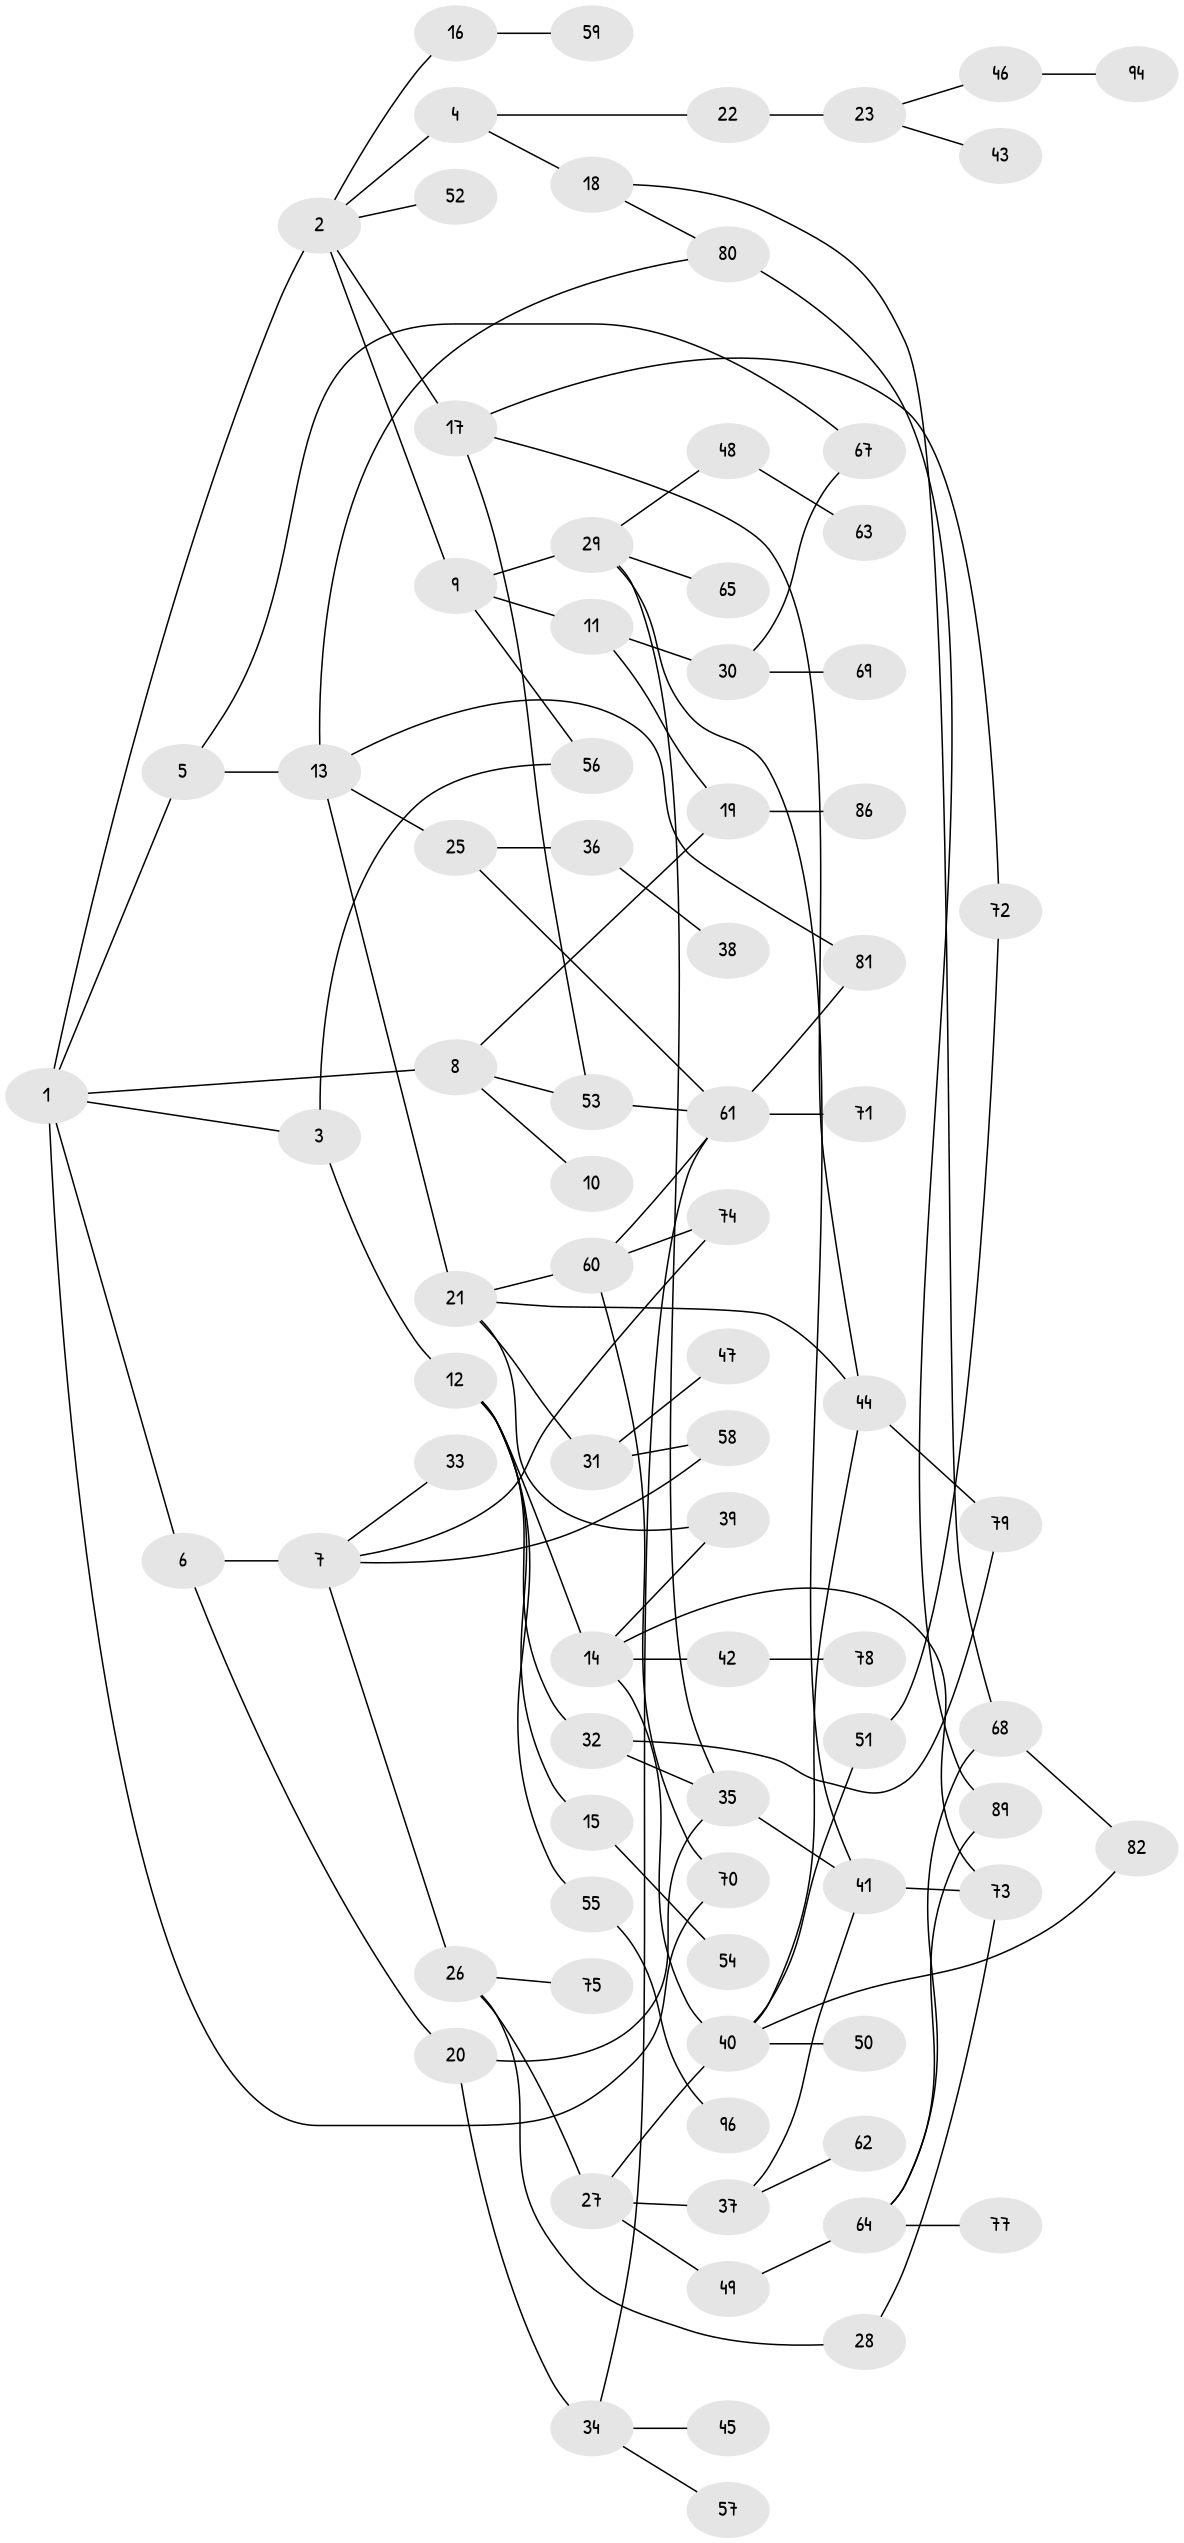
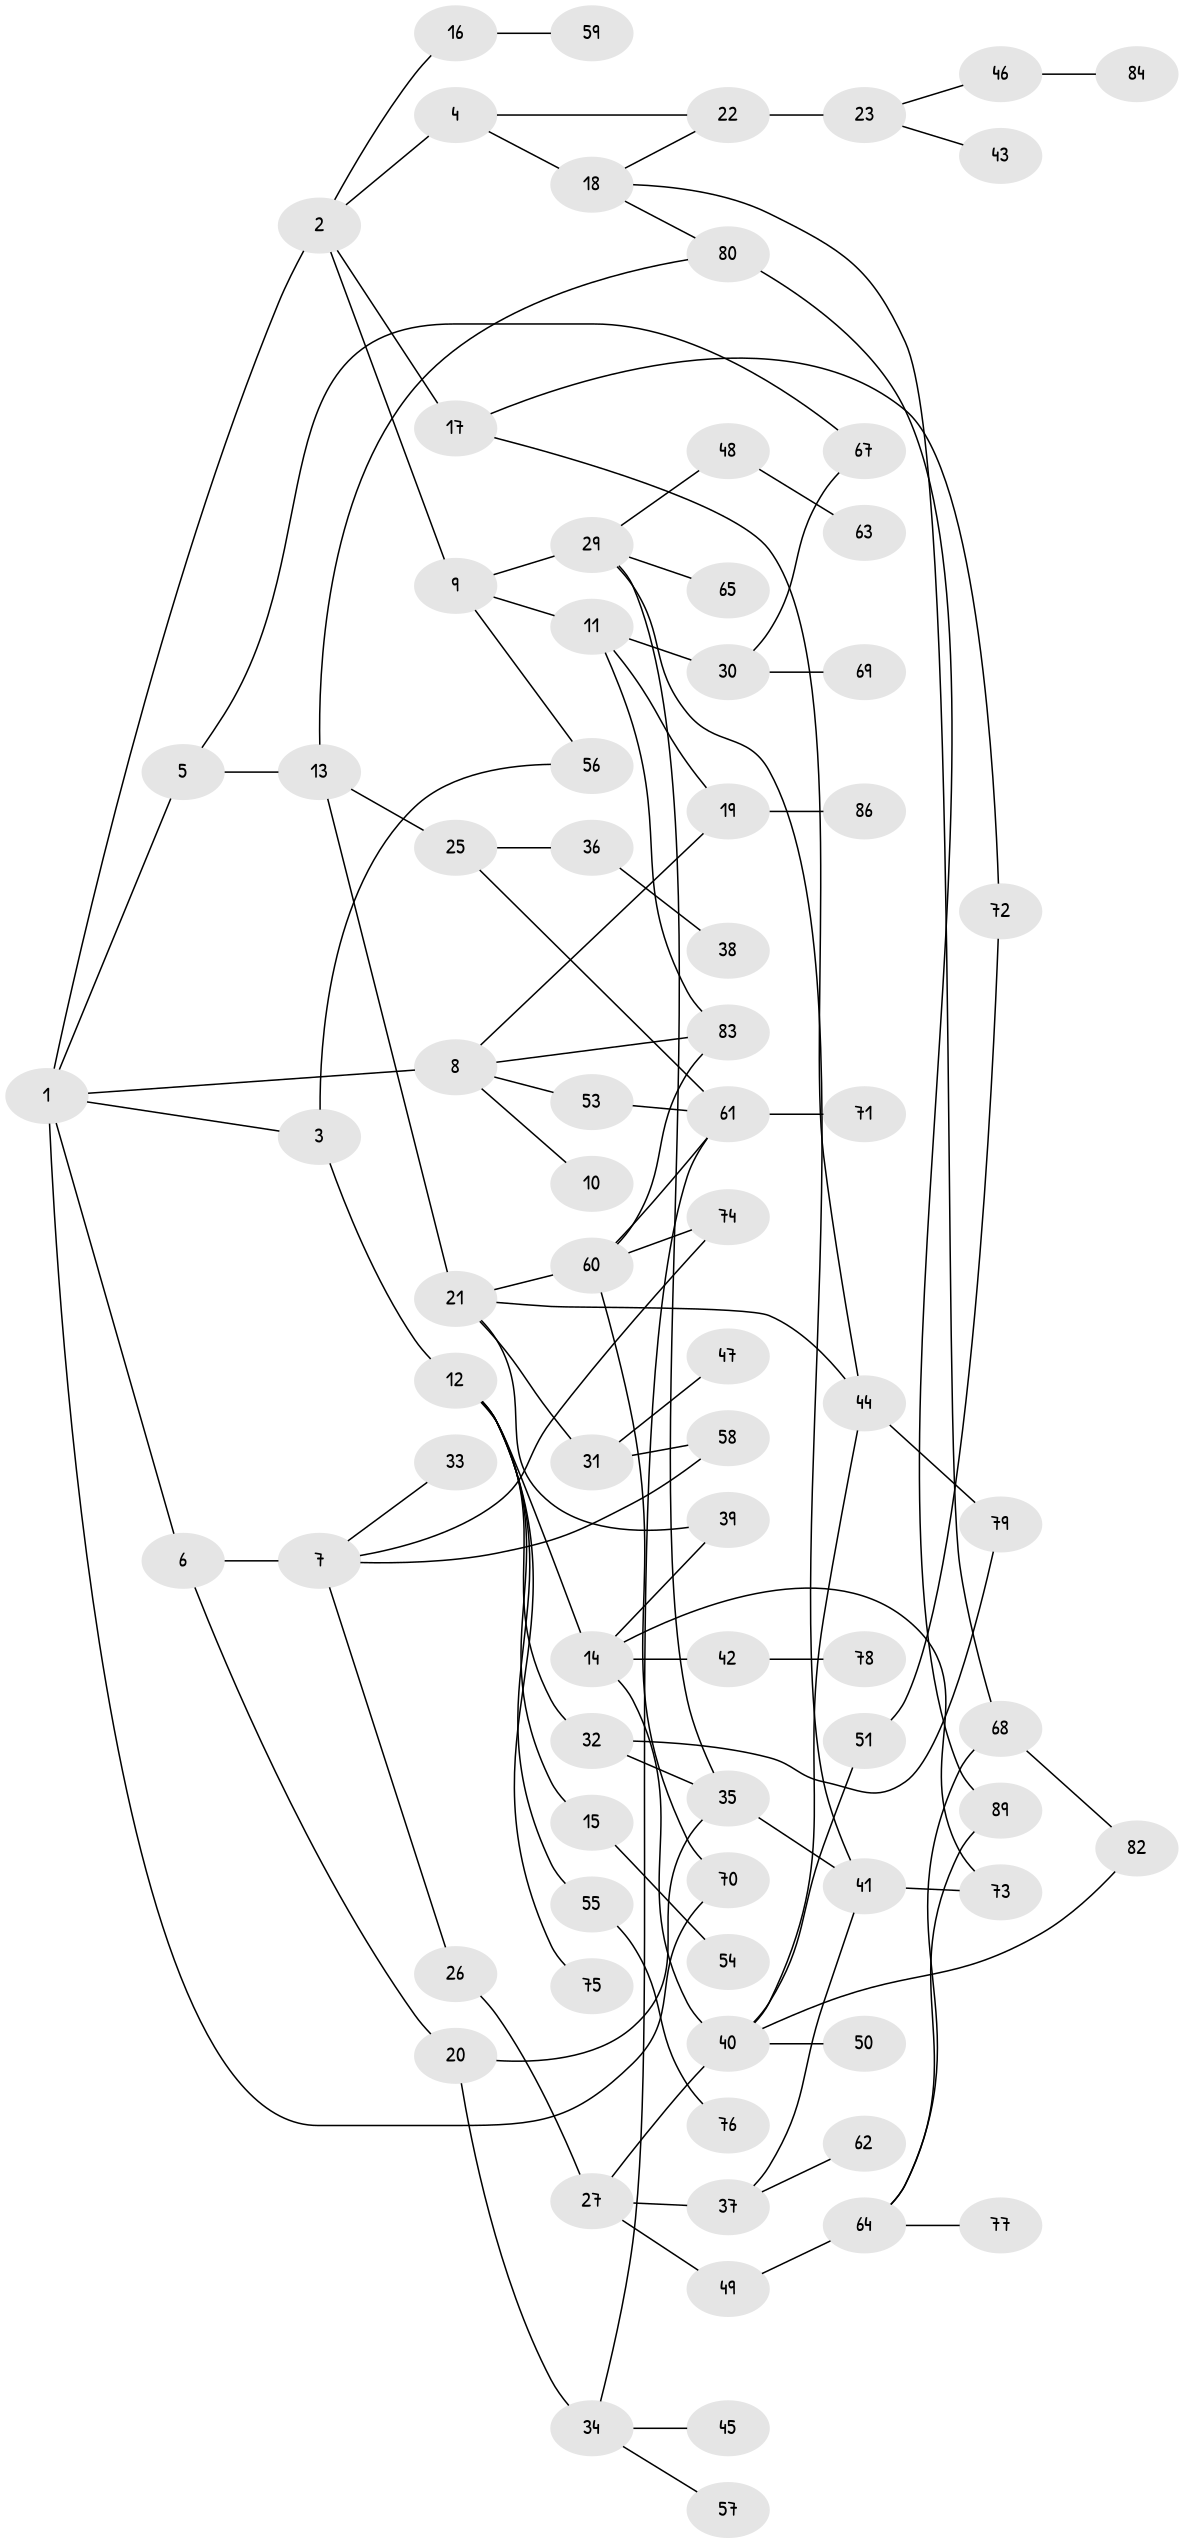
(1137, 74) -> (1137, 74)
none -> (660, 150)
(456, 197) -> none
(532, 748) -> none
(864, 963) -> none
none -> (728, 1032)
(524, 1980) -> (515, 1785)
(728, 2126) -> (728, 2126)
(864, 2342) -> none
